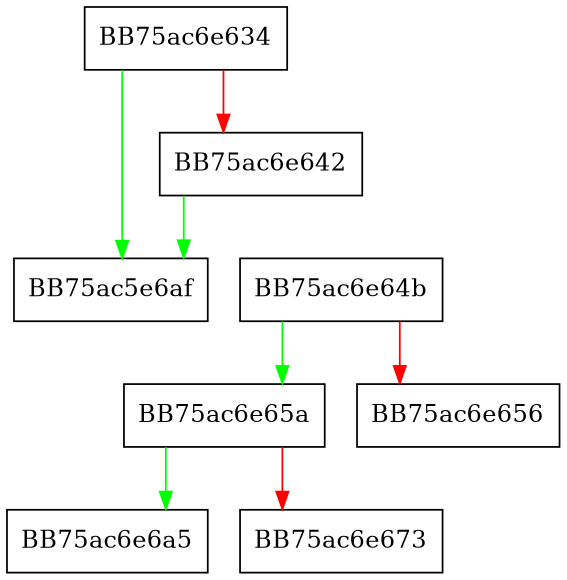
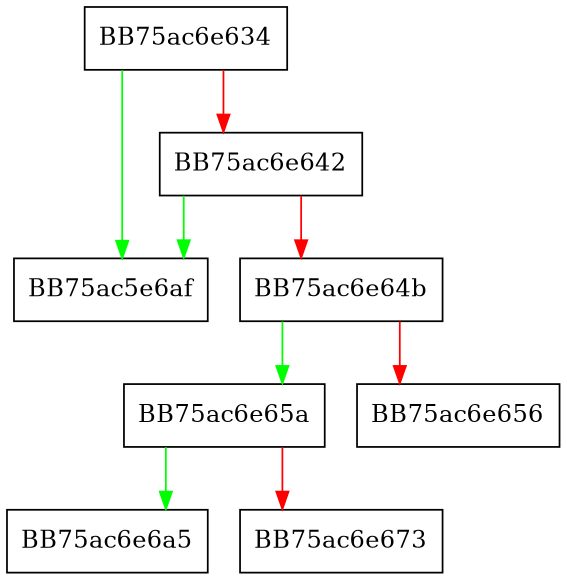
none -> (301, 218)
